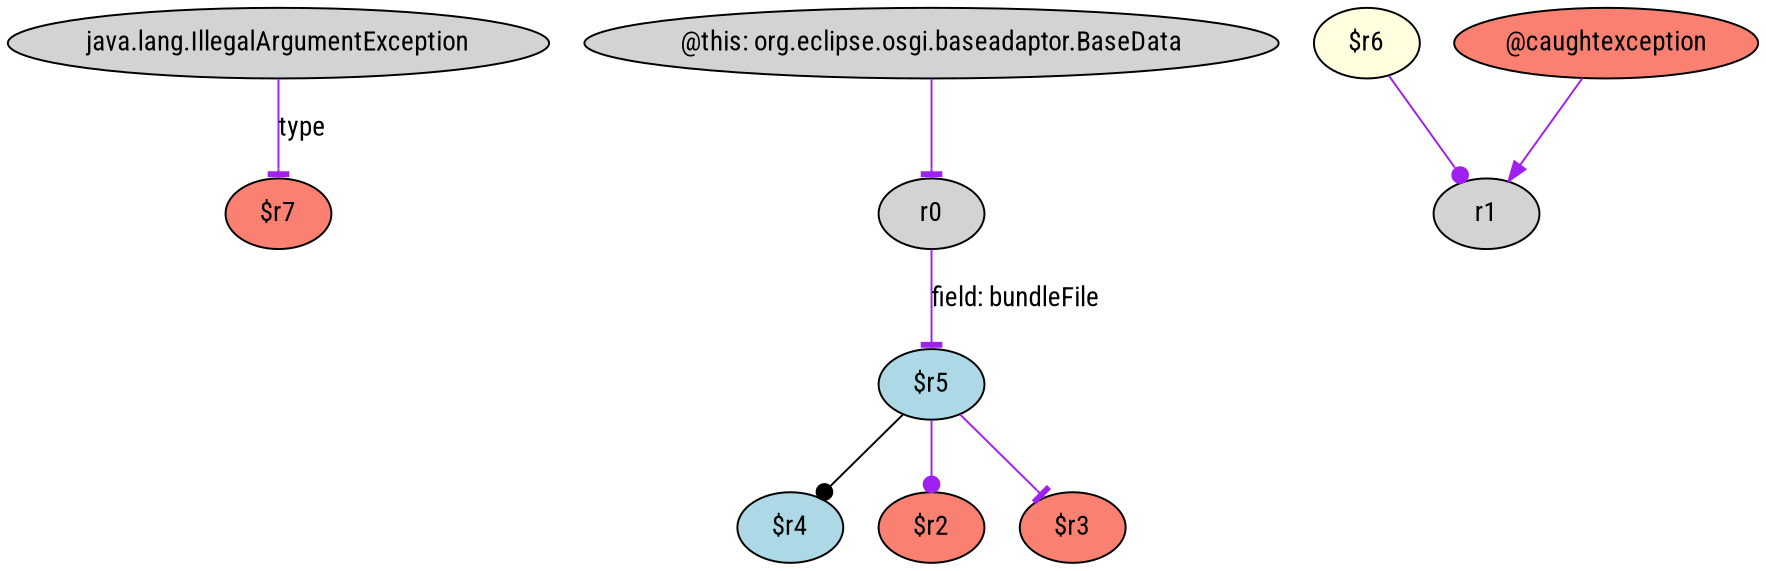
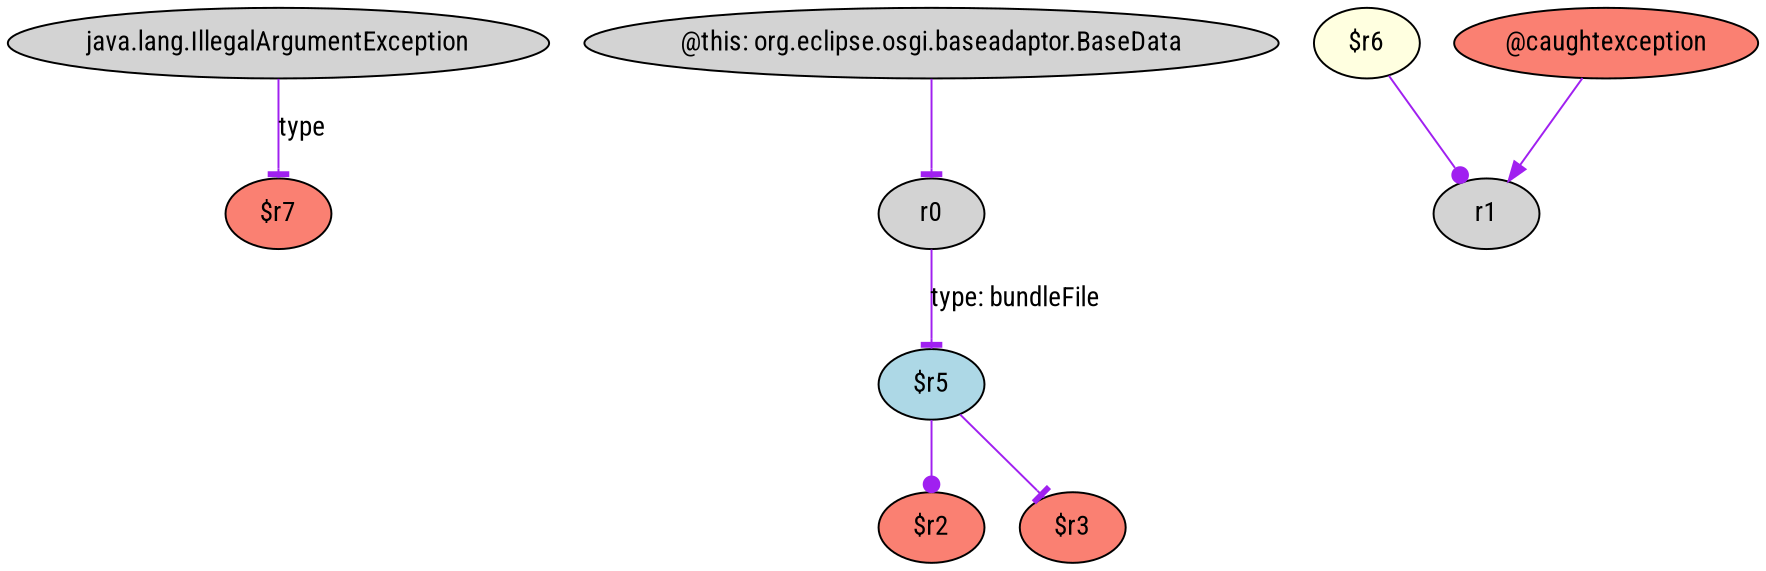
(1016, 299) -> (1016, 299)
(790, 528) -> none
